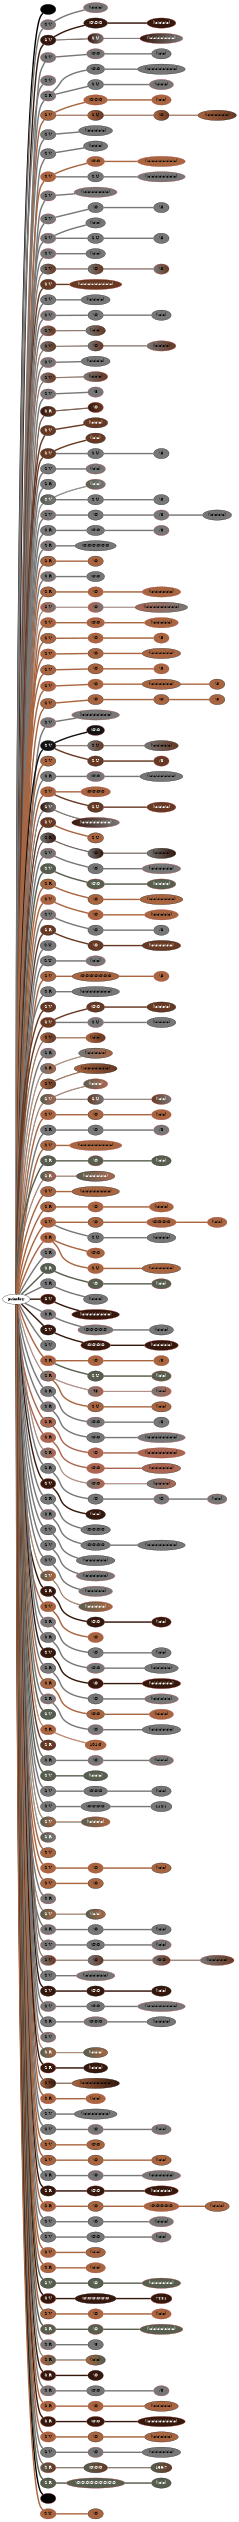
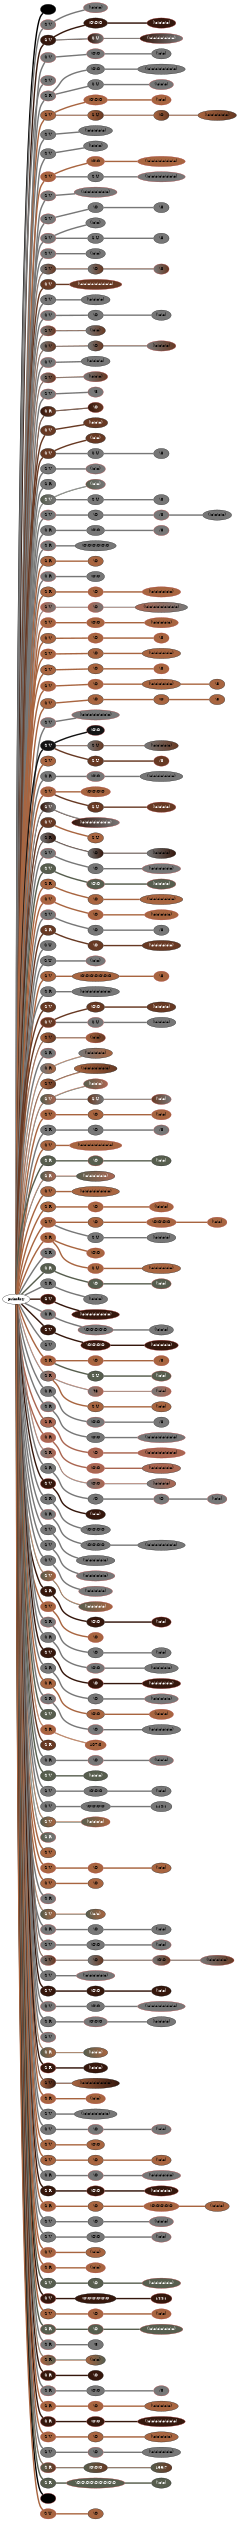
(96, 1745) -> (96, 1745)
(161, 2299) -> (161, 2299)
